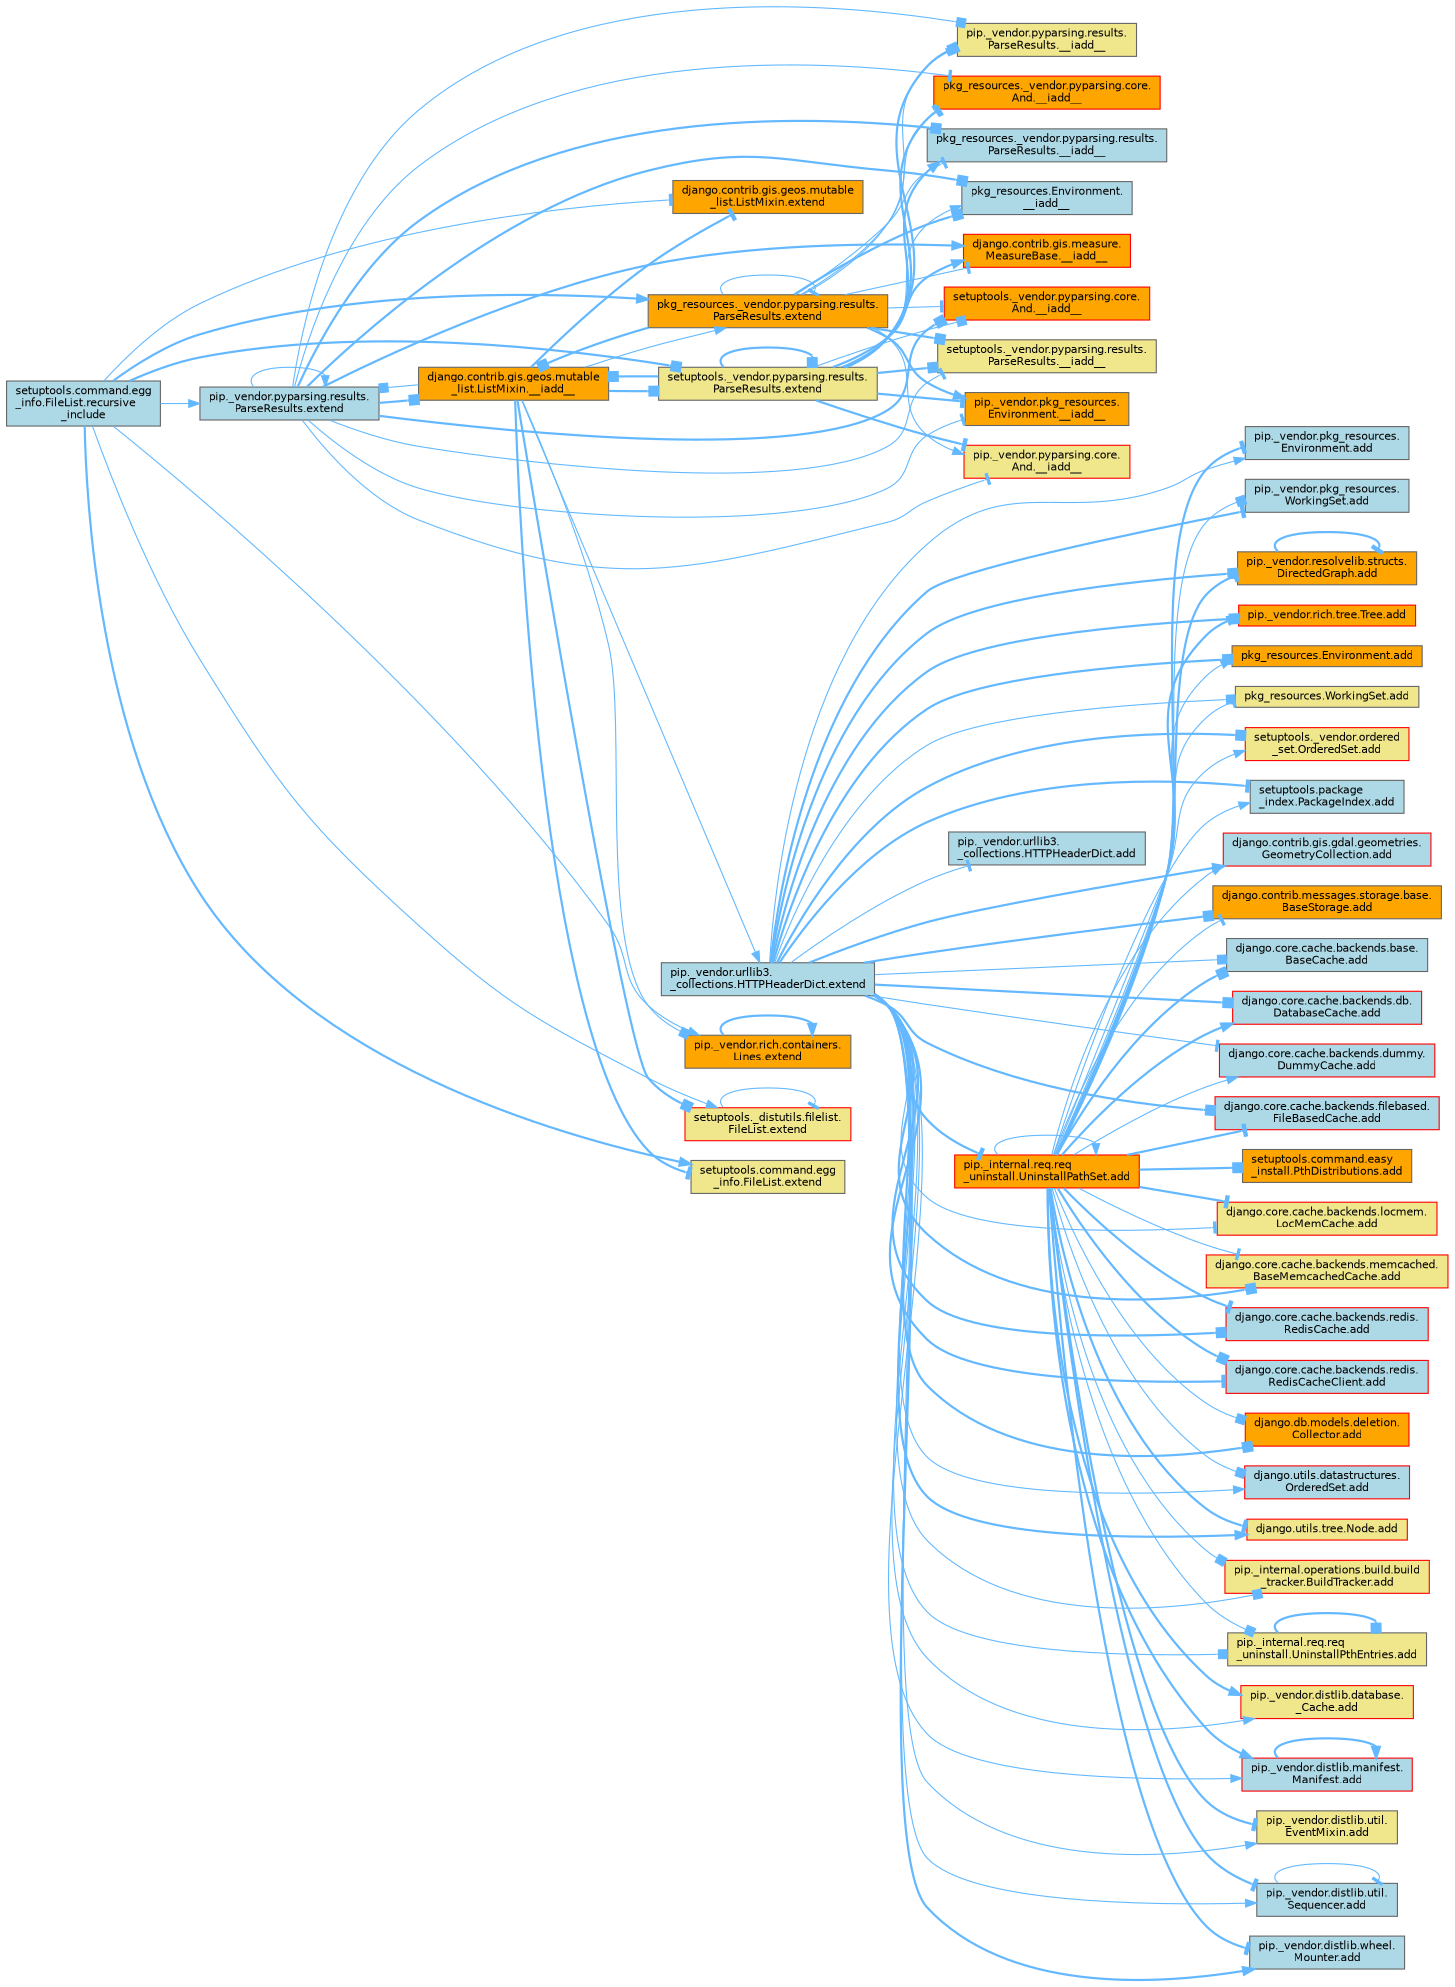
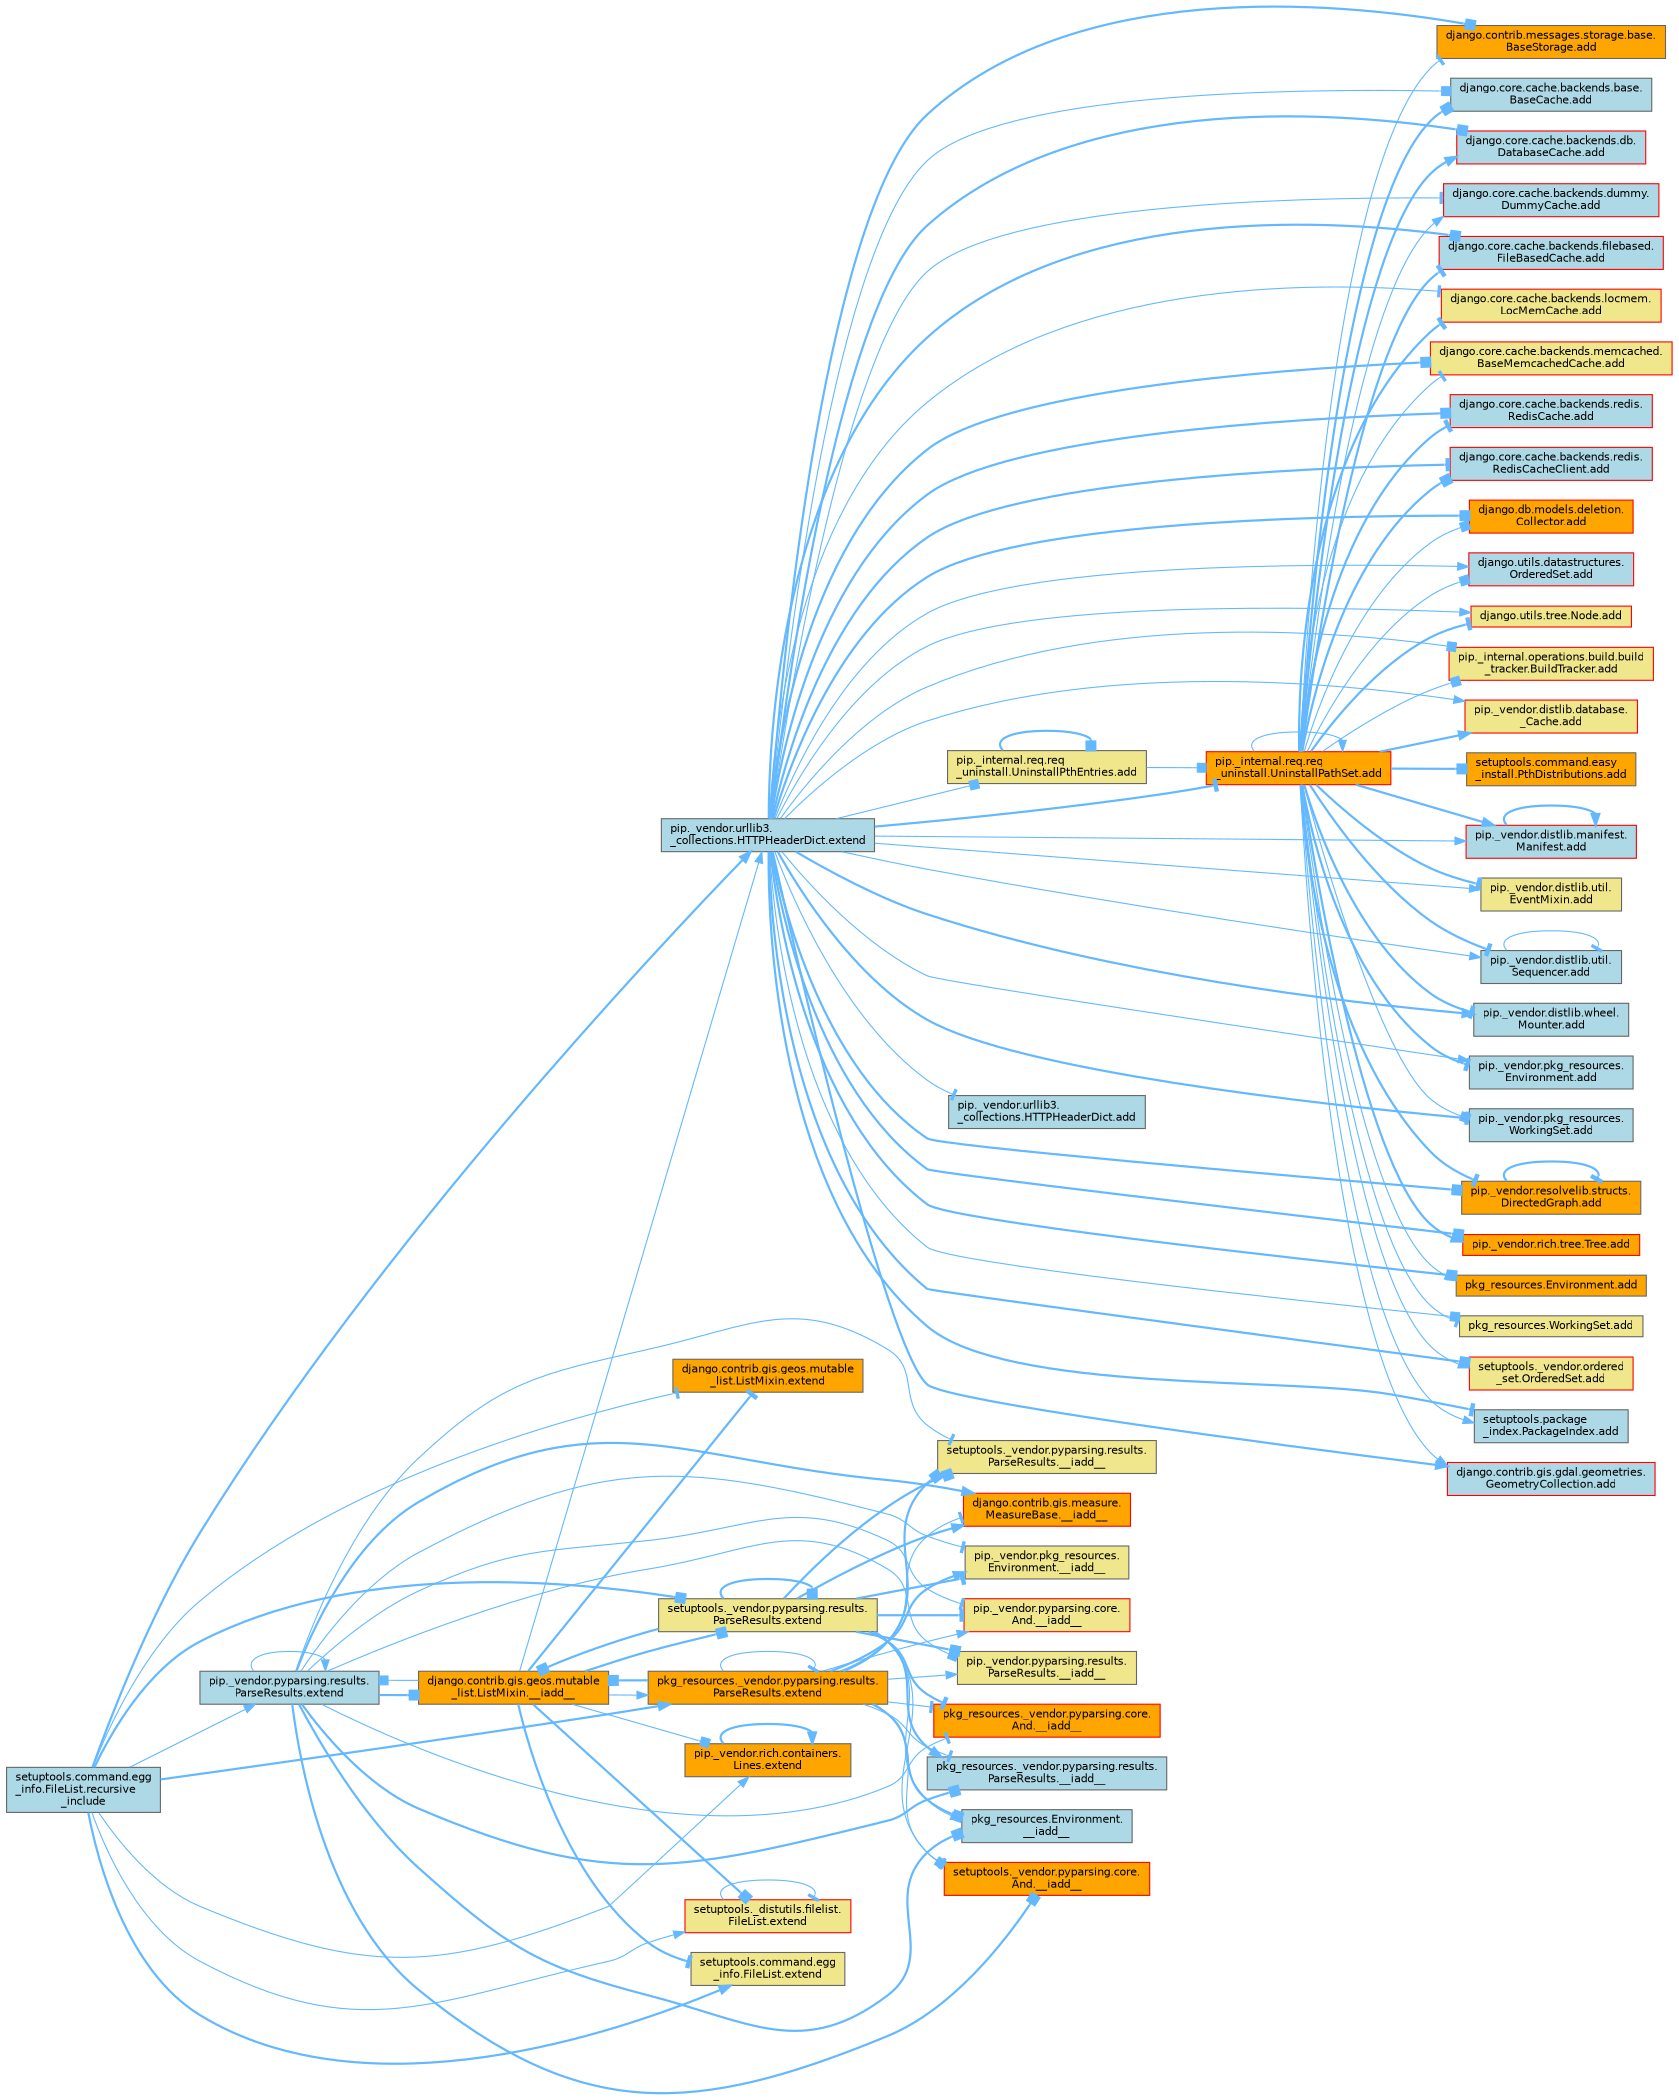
(1047, 409) -> (1047, 1562)
none -> (374, 1284)
(1103, 1430) -> (1171, 768)
(919, 1480) -> (1075, 616)
